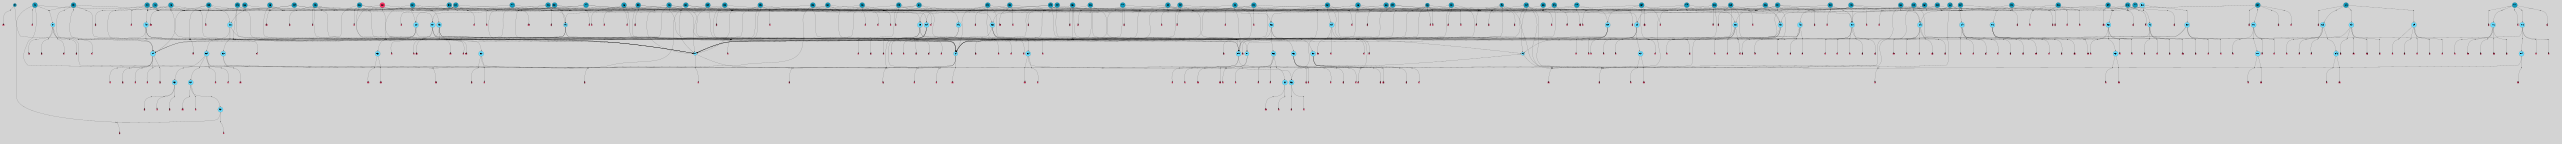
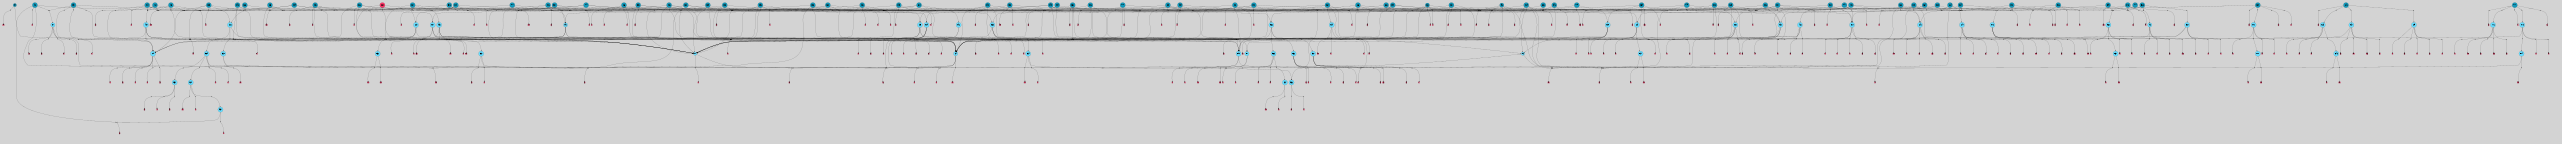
none -> (1844, 5)
(2142, 5) -> (2142, 5)
